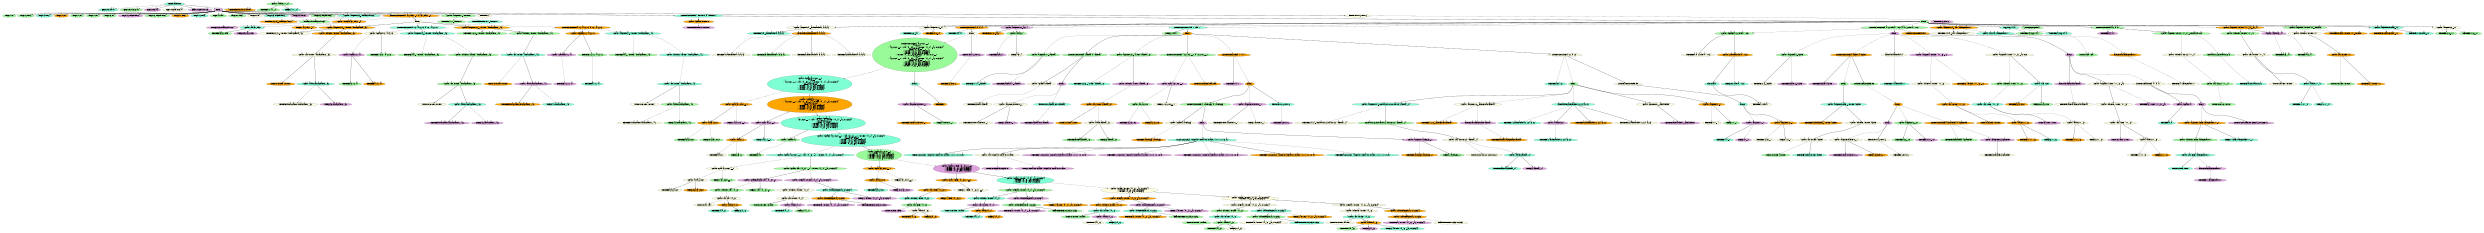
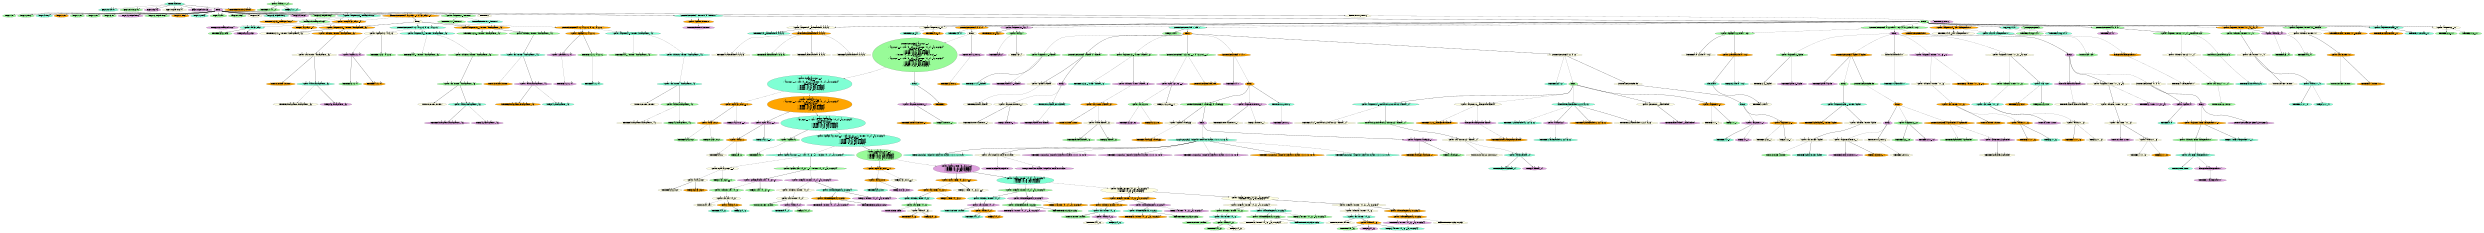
(1310, 217) -> (1310, 217)
